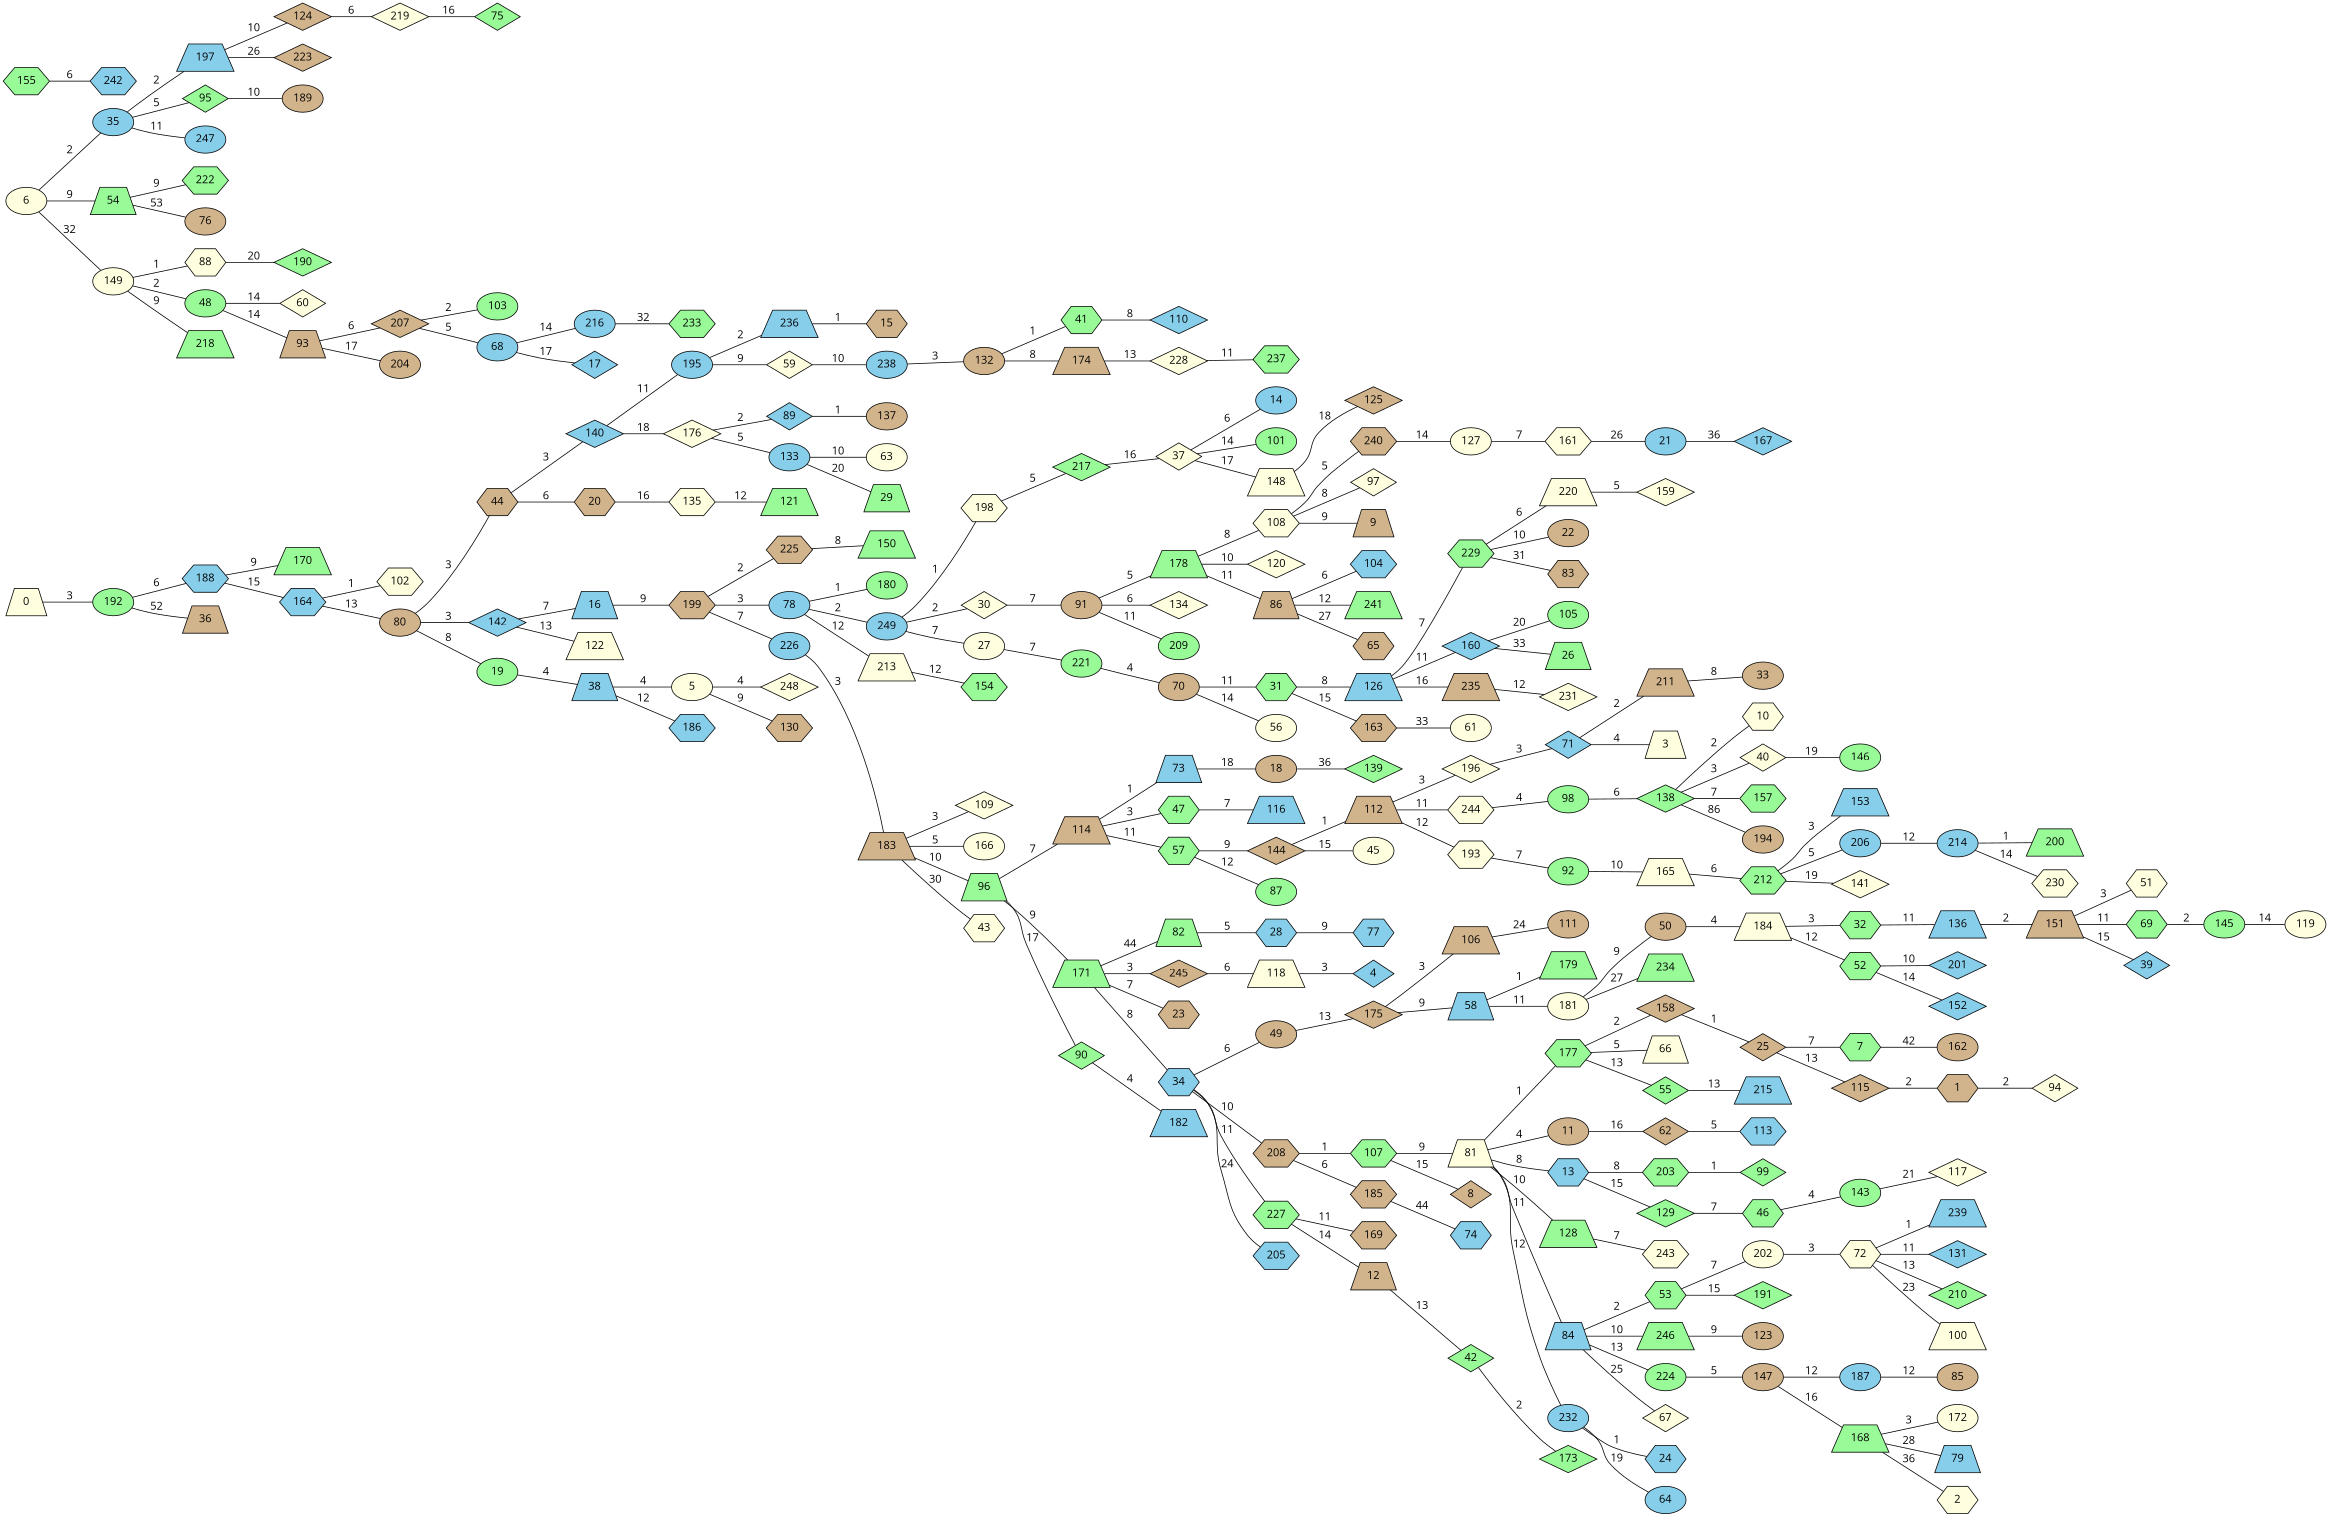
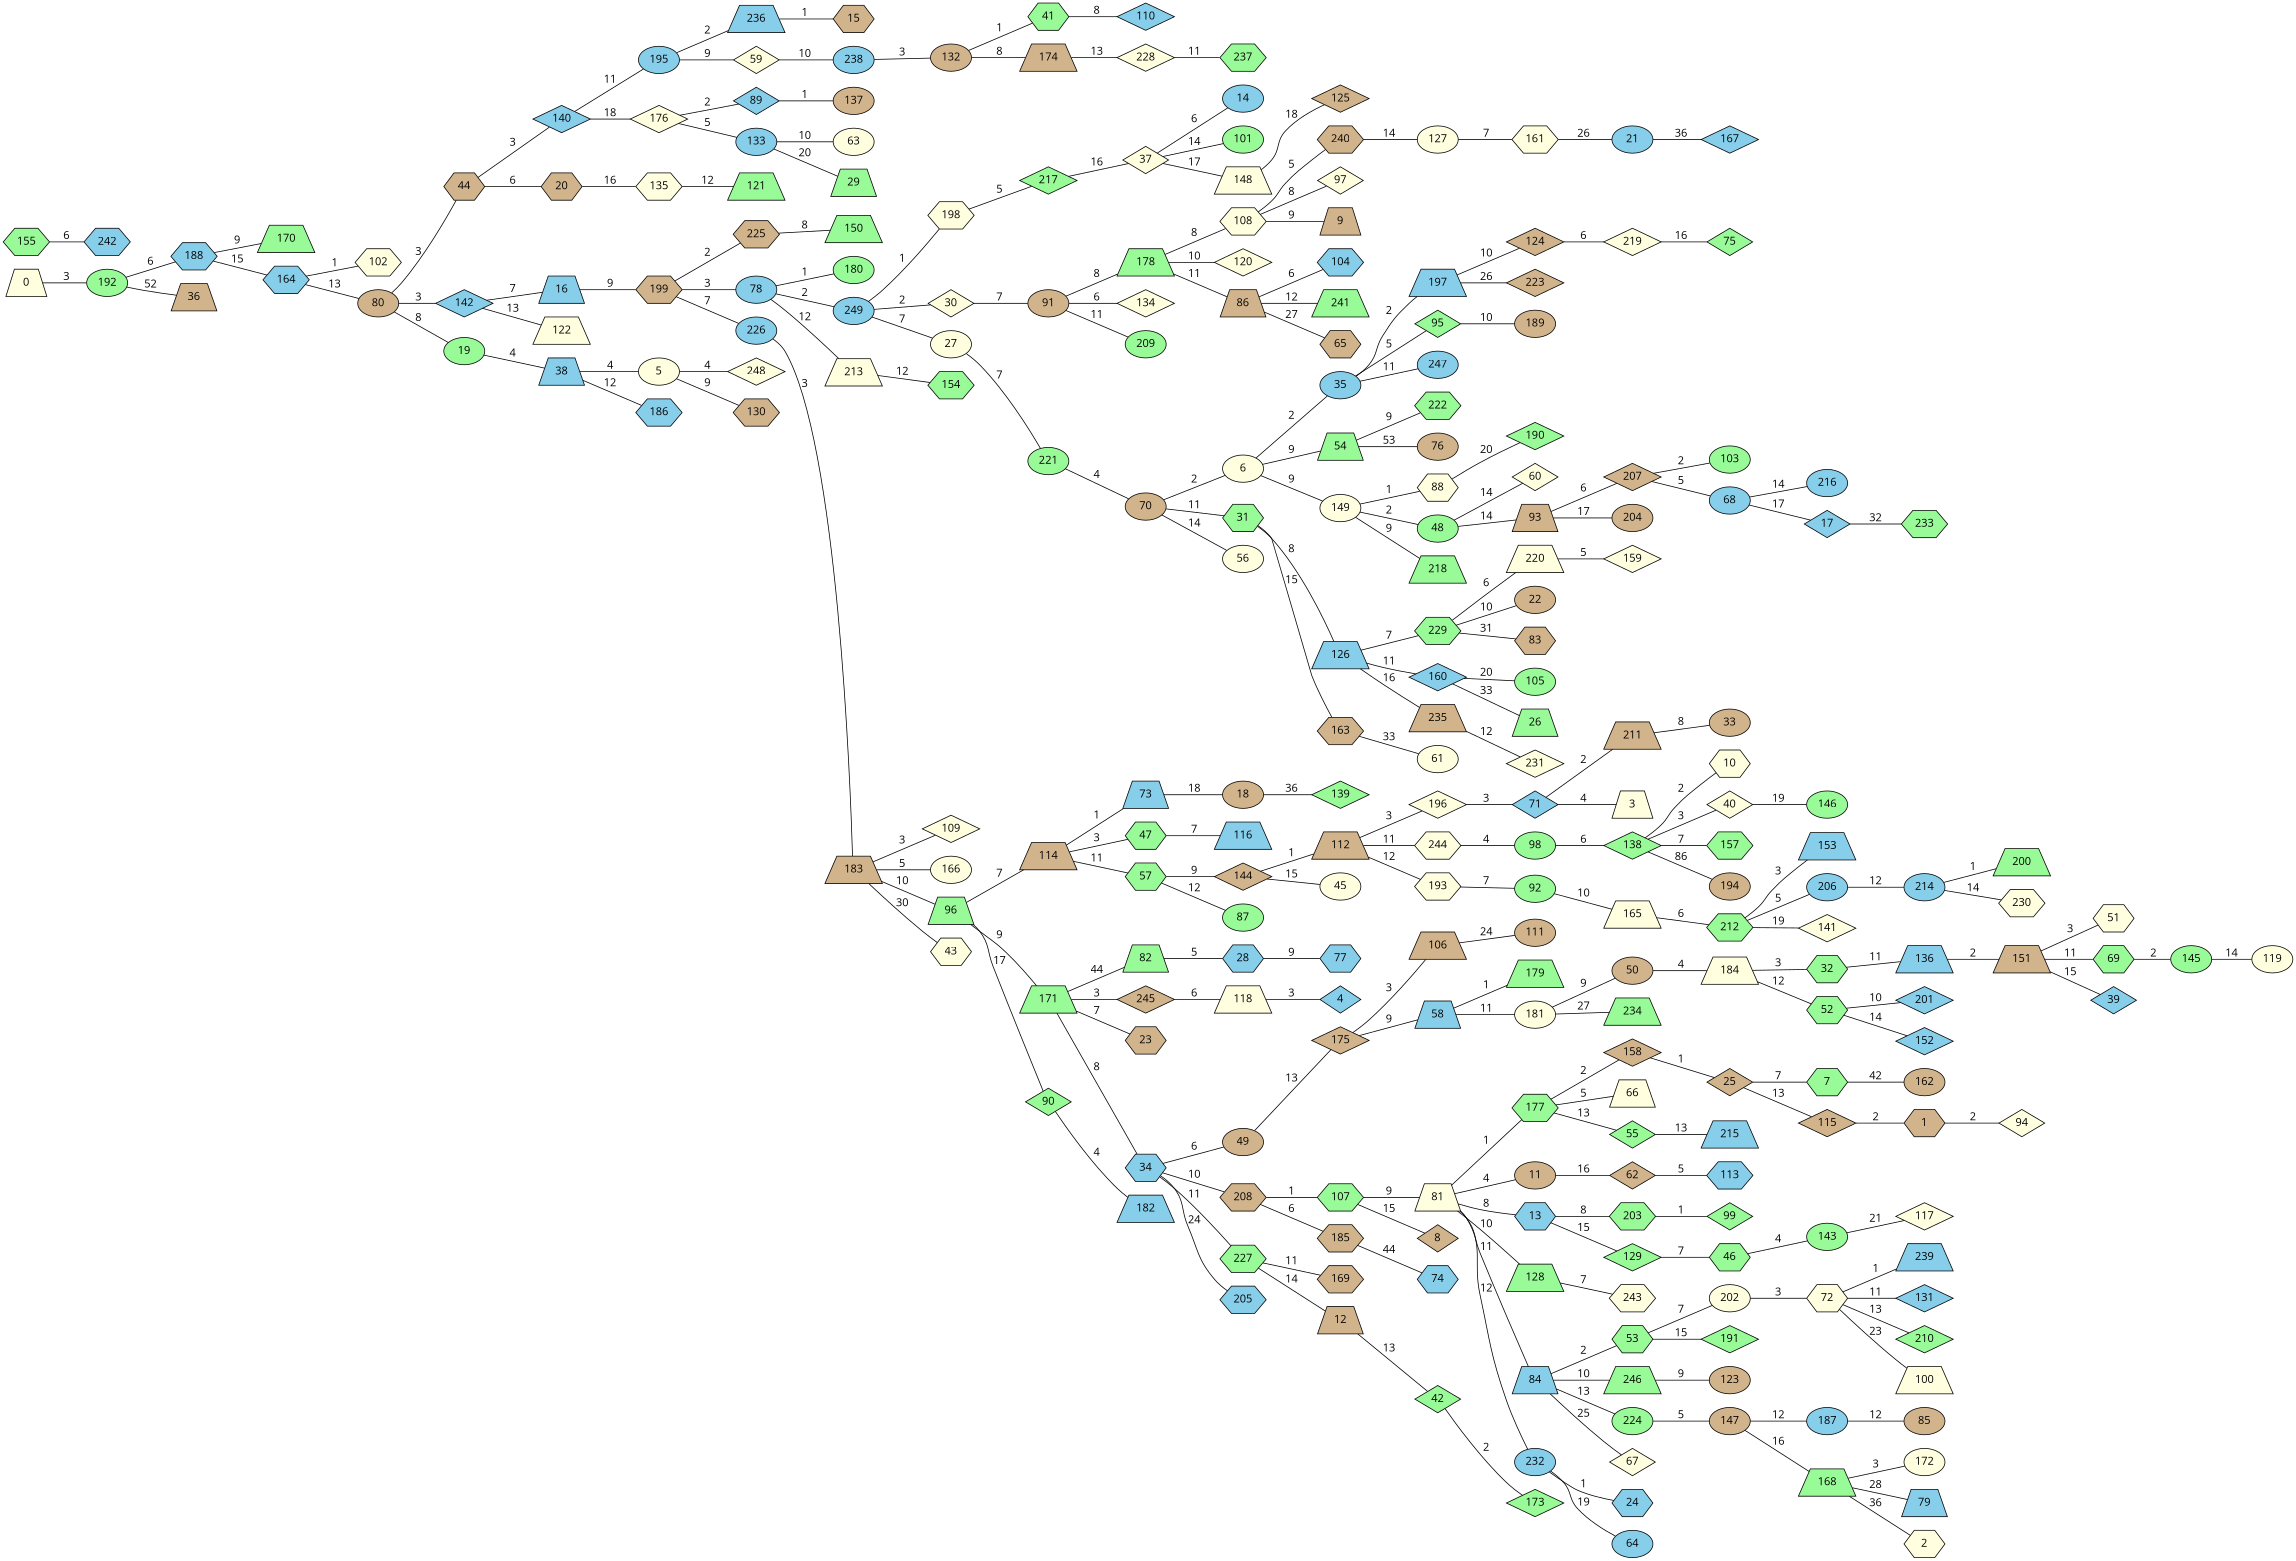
(70, 230) -> (1292, 480)
(642, 324) -> (1876, 524)
none -> (1194, 488)
(1130, 576) -> (1097, 274)
